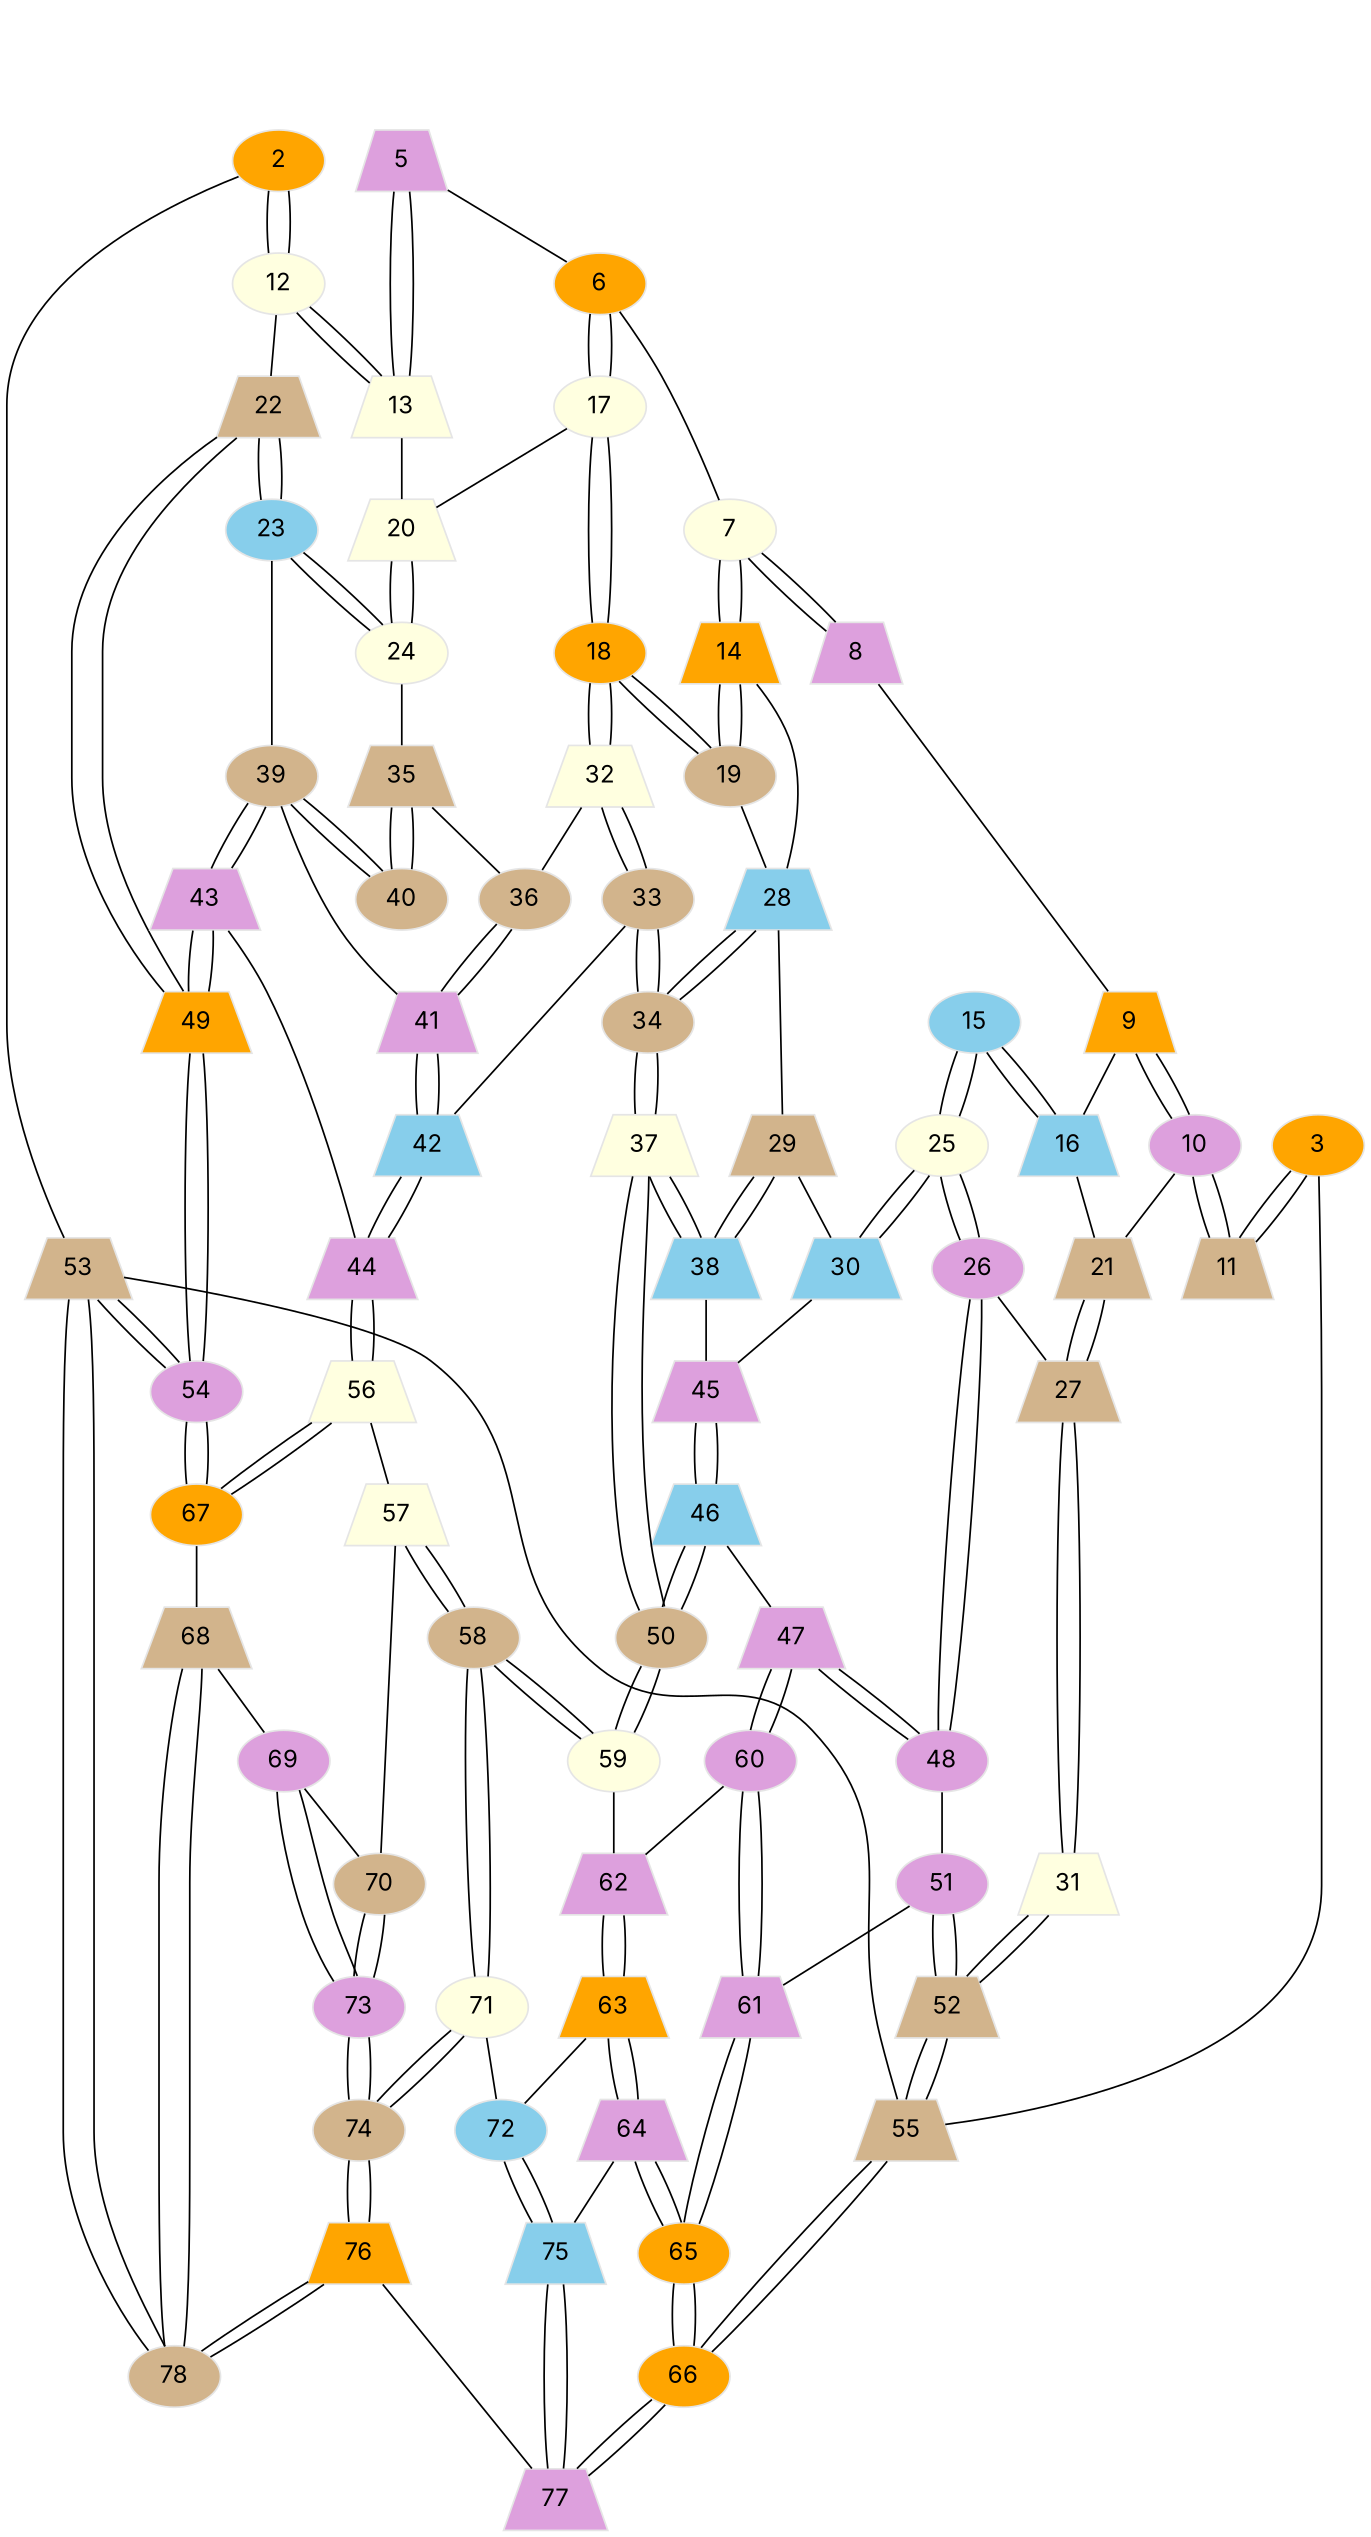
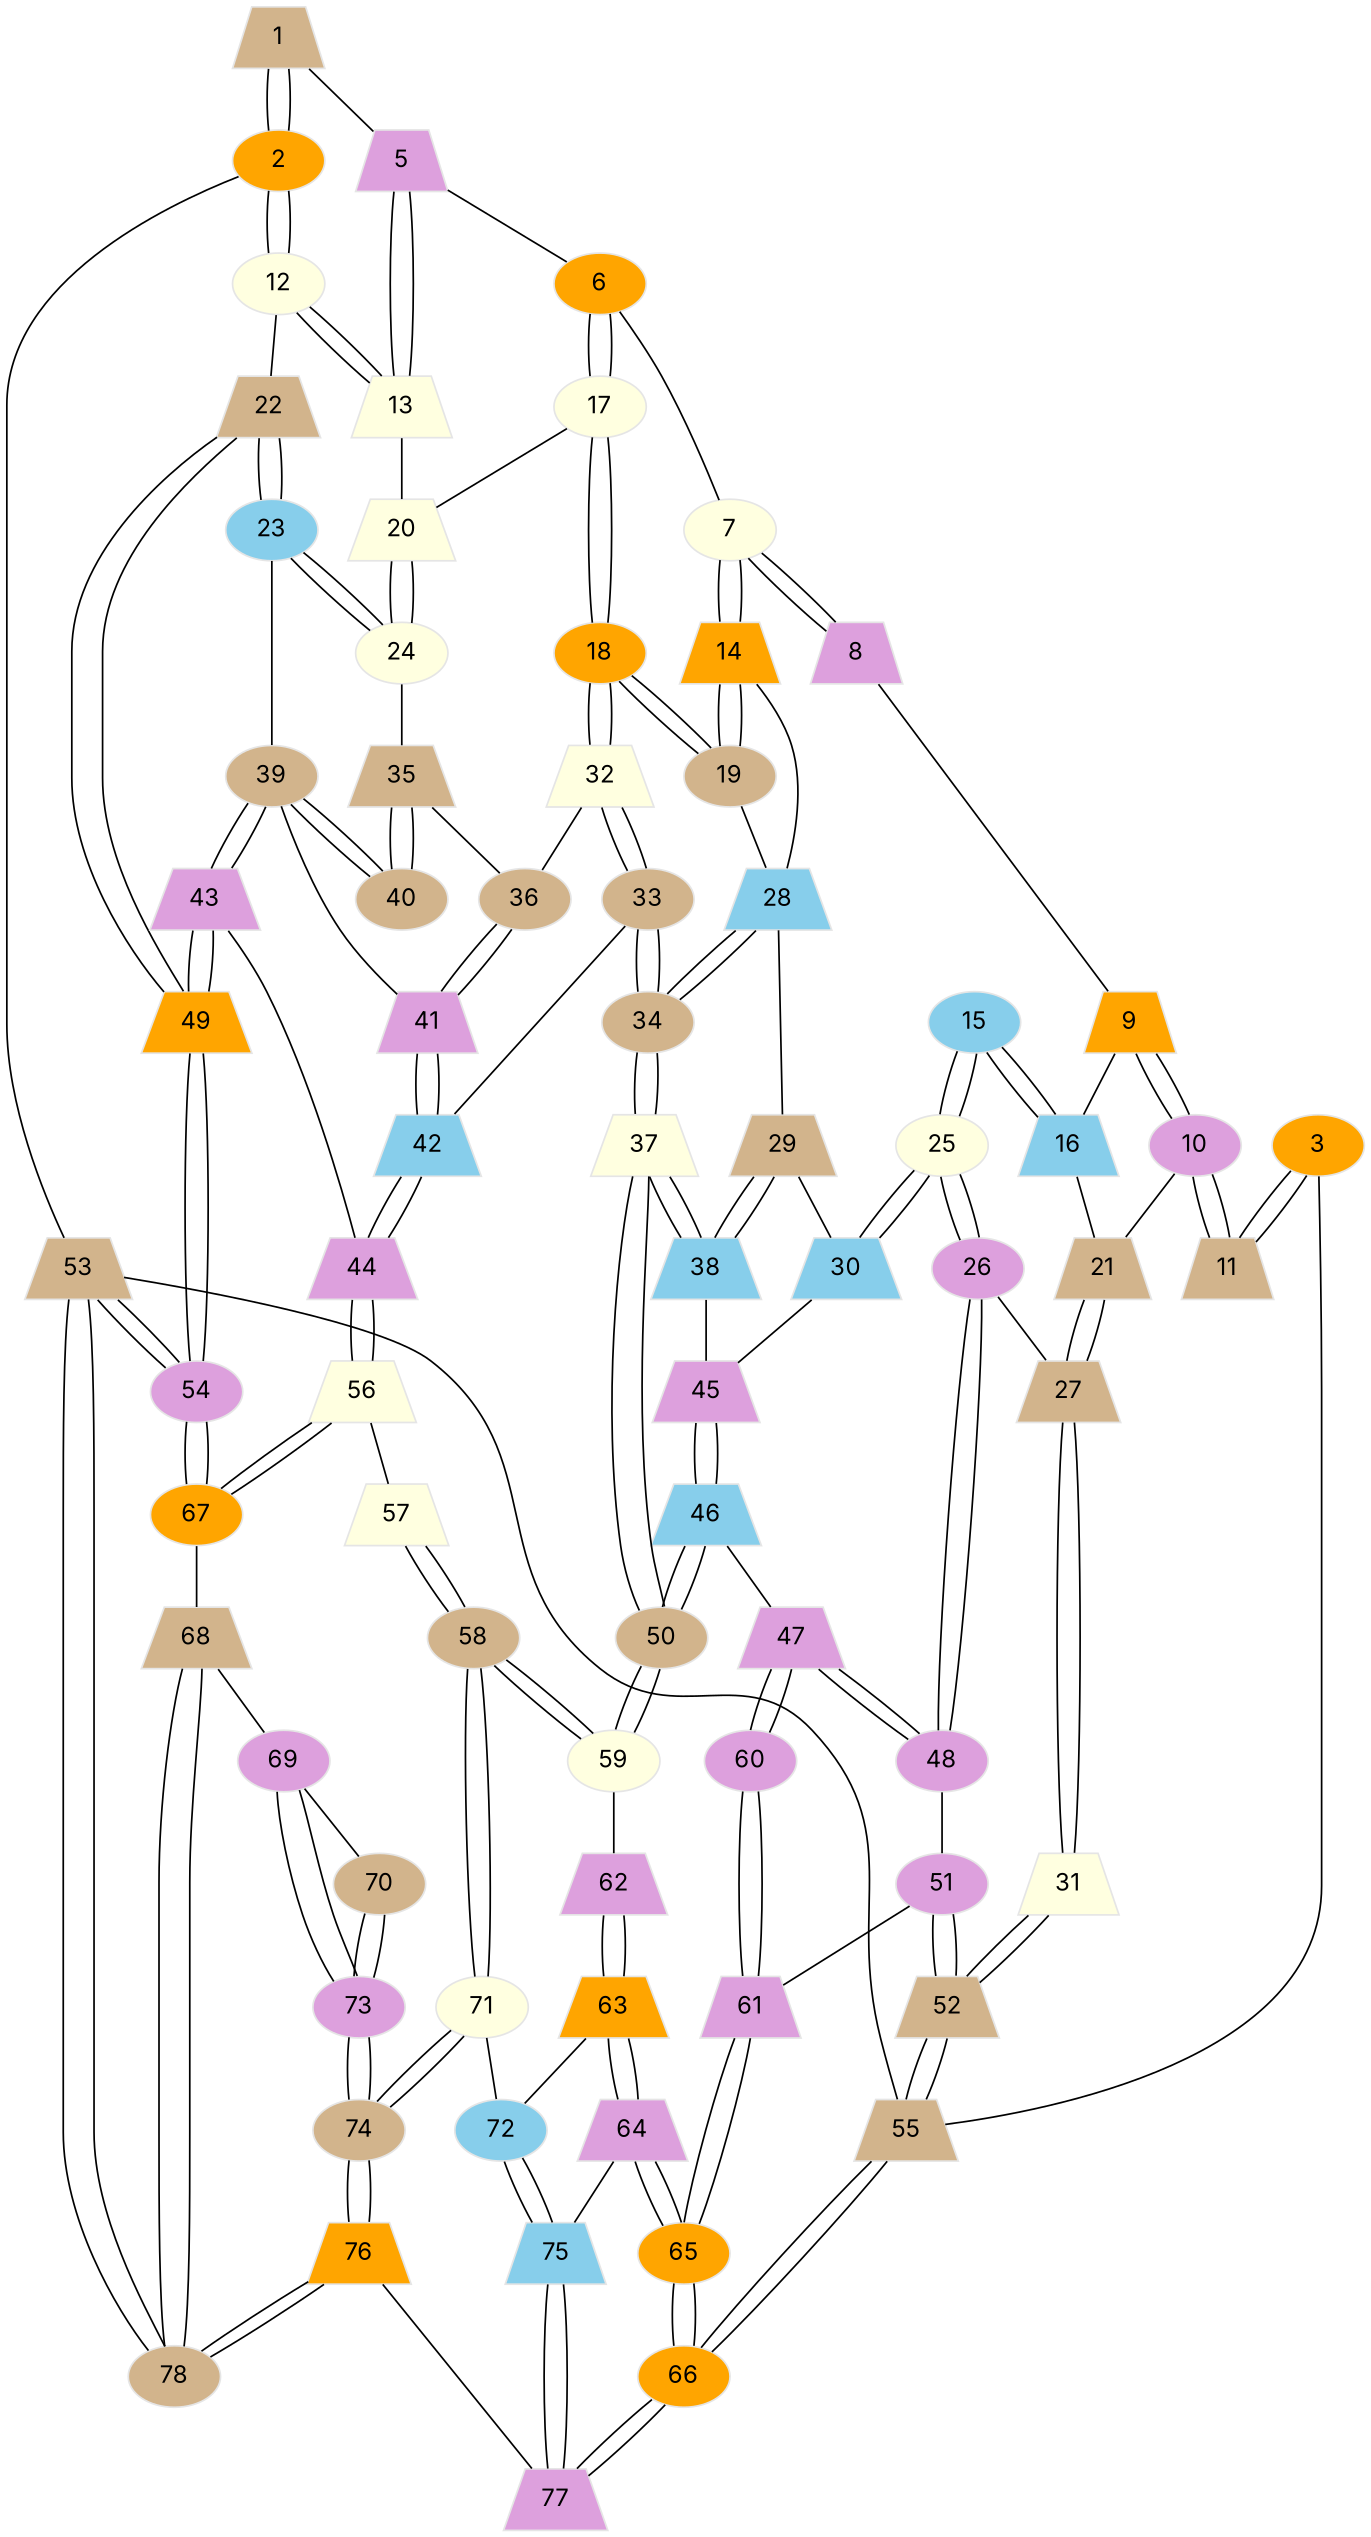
none -> (279, 38)
(388, 1699) -> none
(685, 1820) -> none
